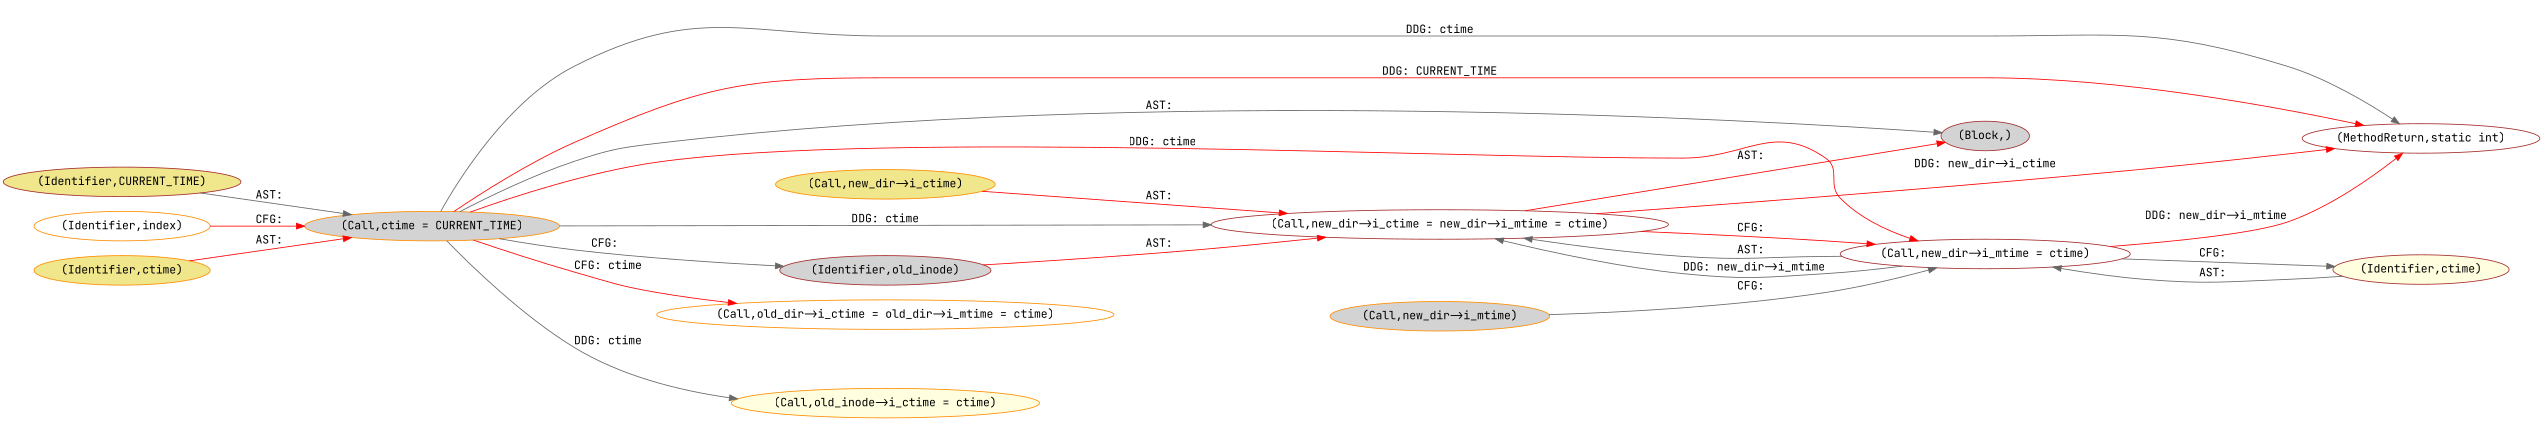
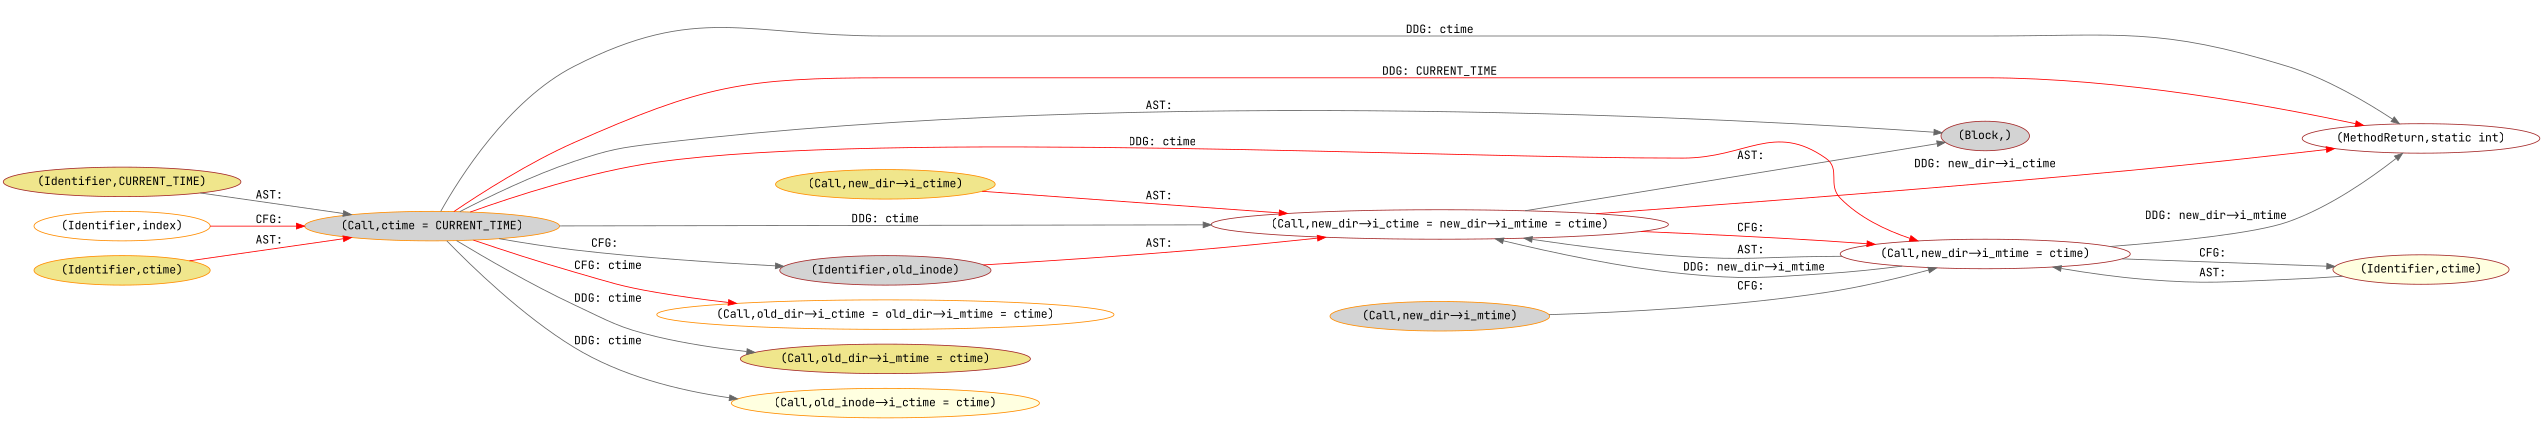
(1731, 177) -> (1731, 177)
(2262, 229) -> (2262, 229)
none -> (885, 359)
